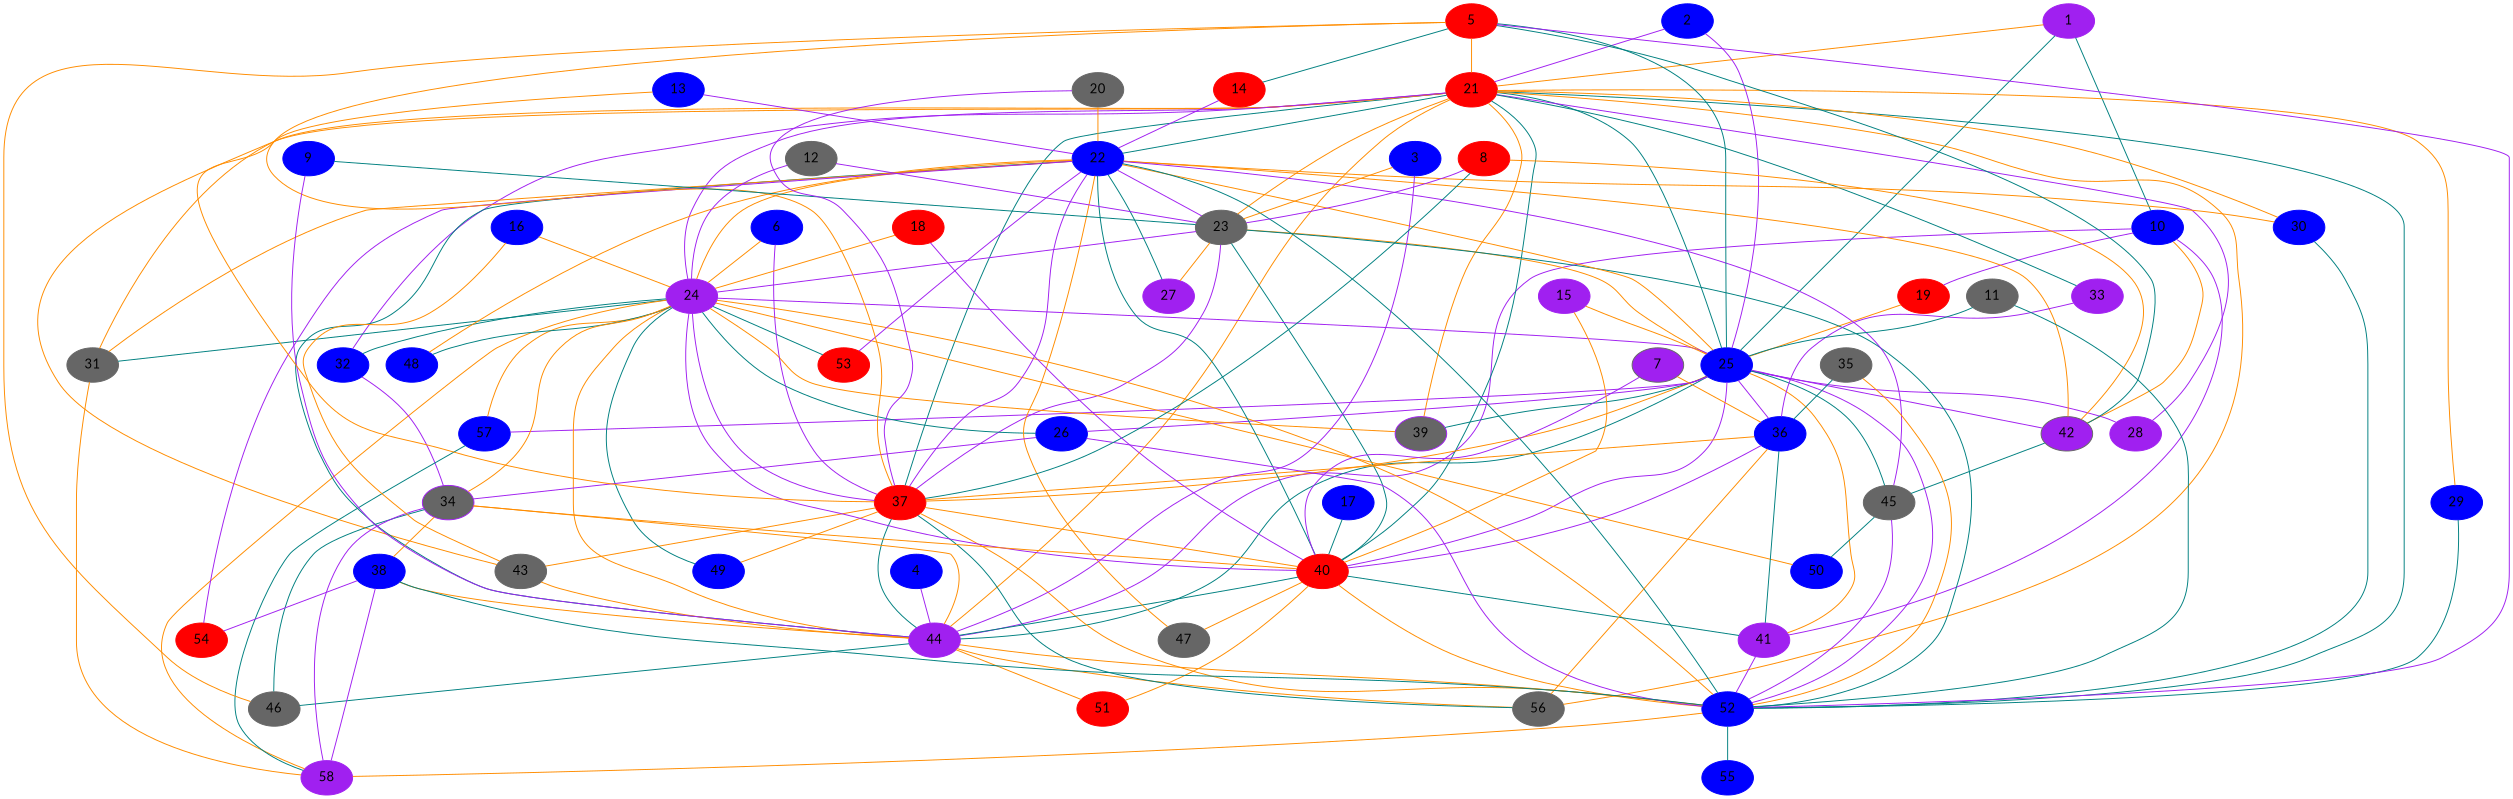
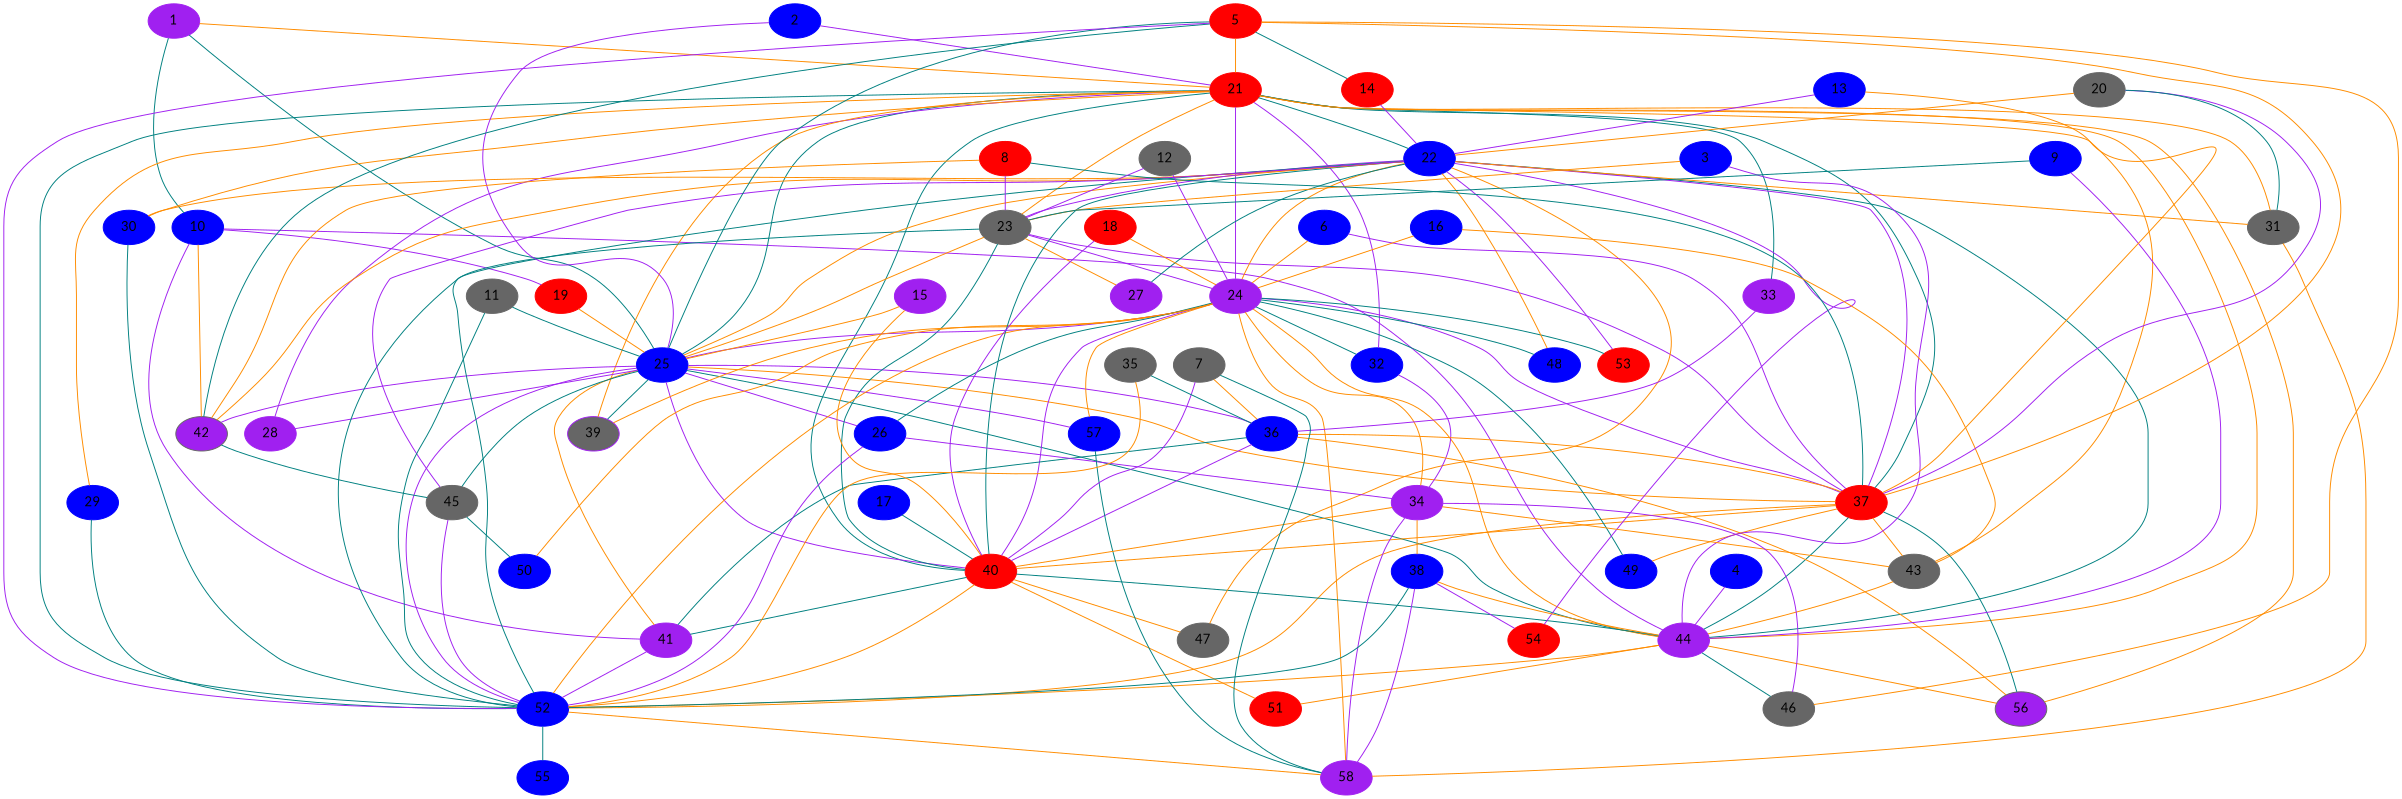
(392, 331) -> (2244, 121)
(1658, 365) -> (1199, 365)
(448, 503) -> (1417, 503)
(874, 545) -> (1666, 536)
(306, 564) -> (1611, 511)
none -> (1266, 570)
(1538, 709) -> (2021, 709)
